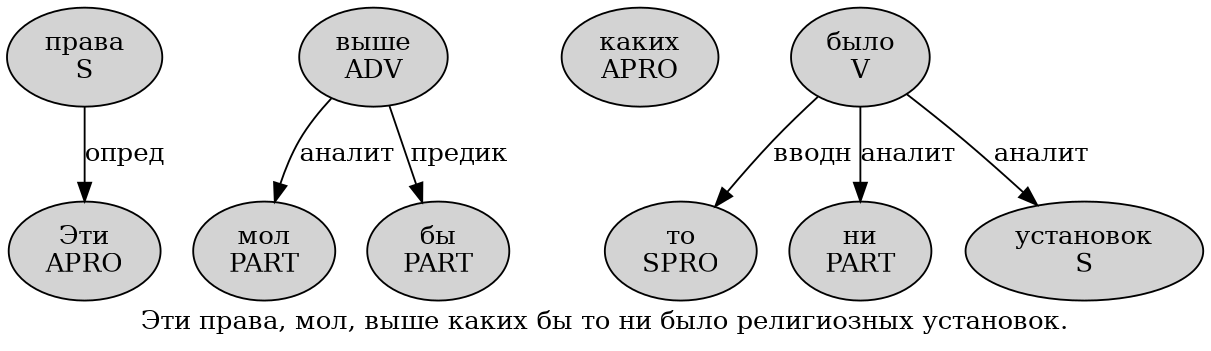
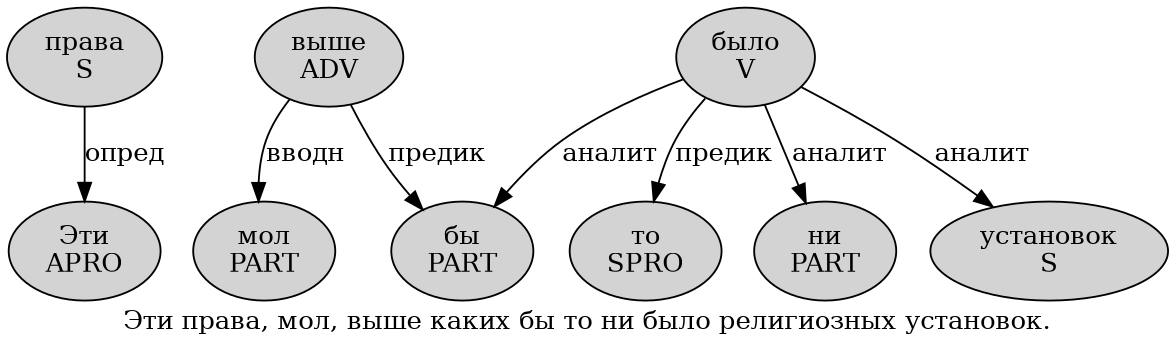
(640, 57) -> none
none -> (587, 124)
(348, 154) -> (306, 154)
(813, 154) -> (724, 154)
